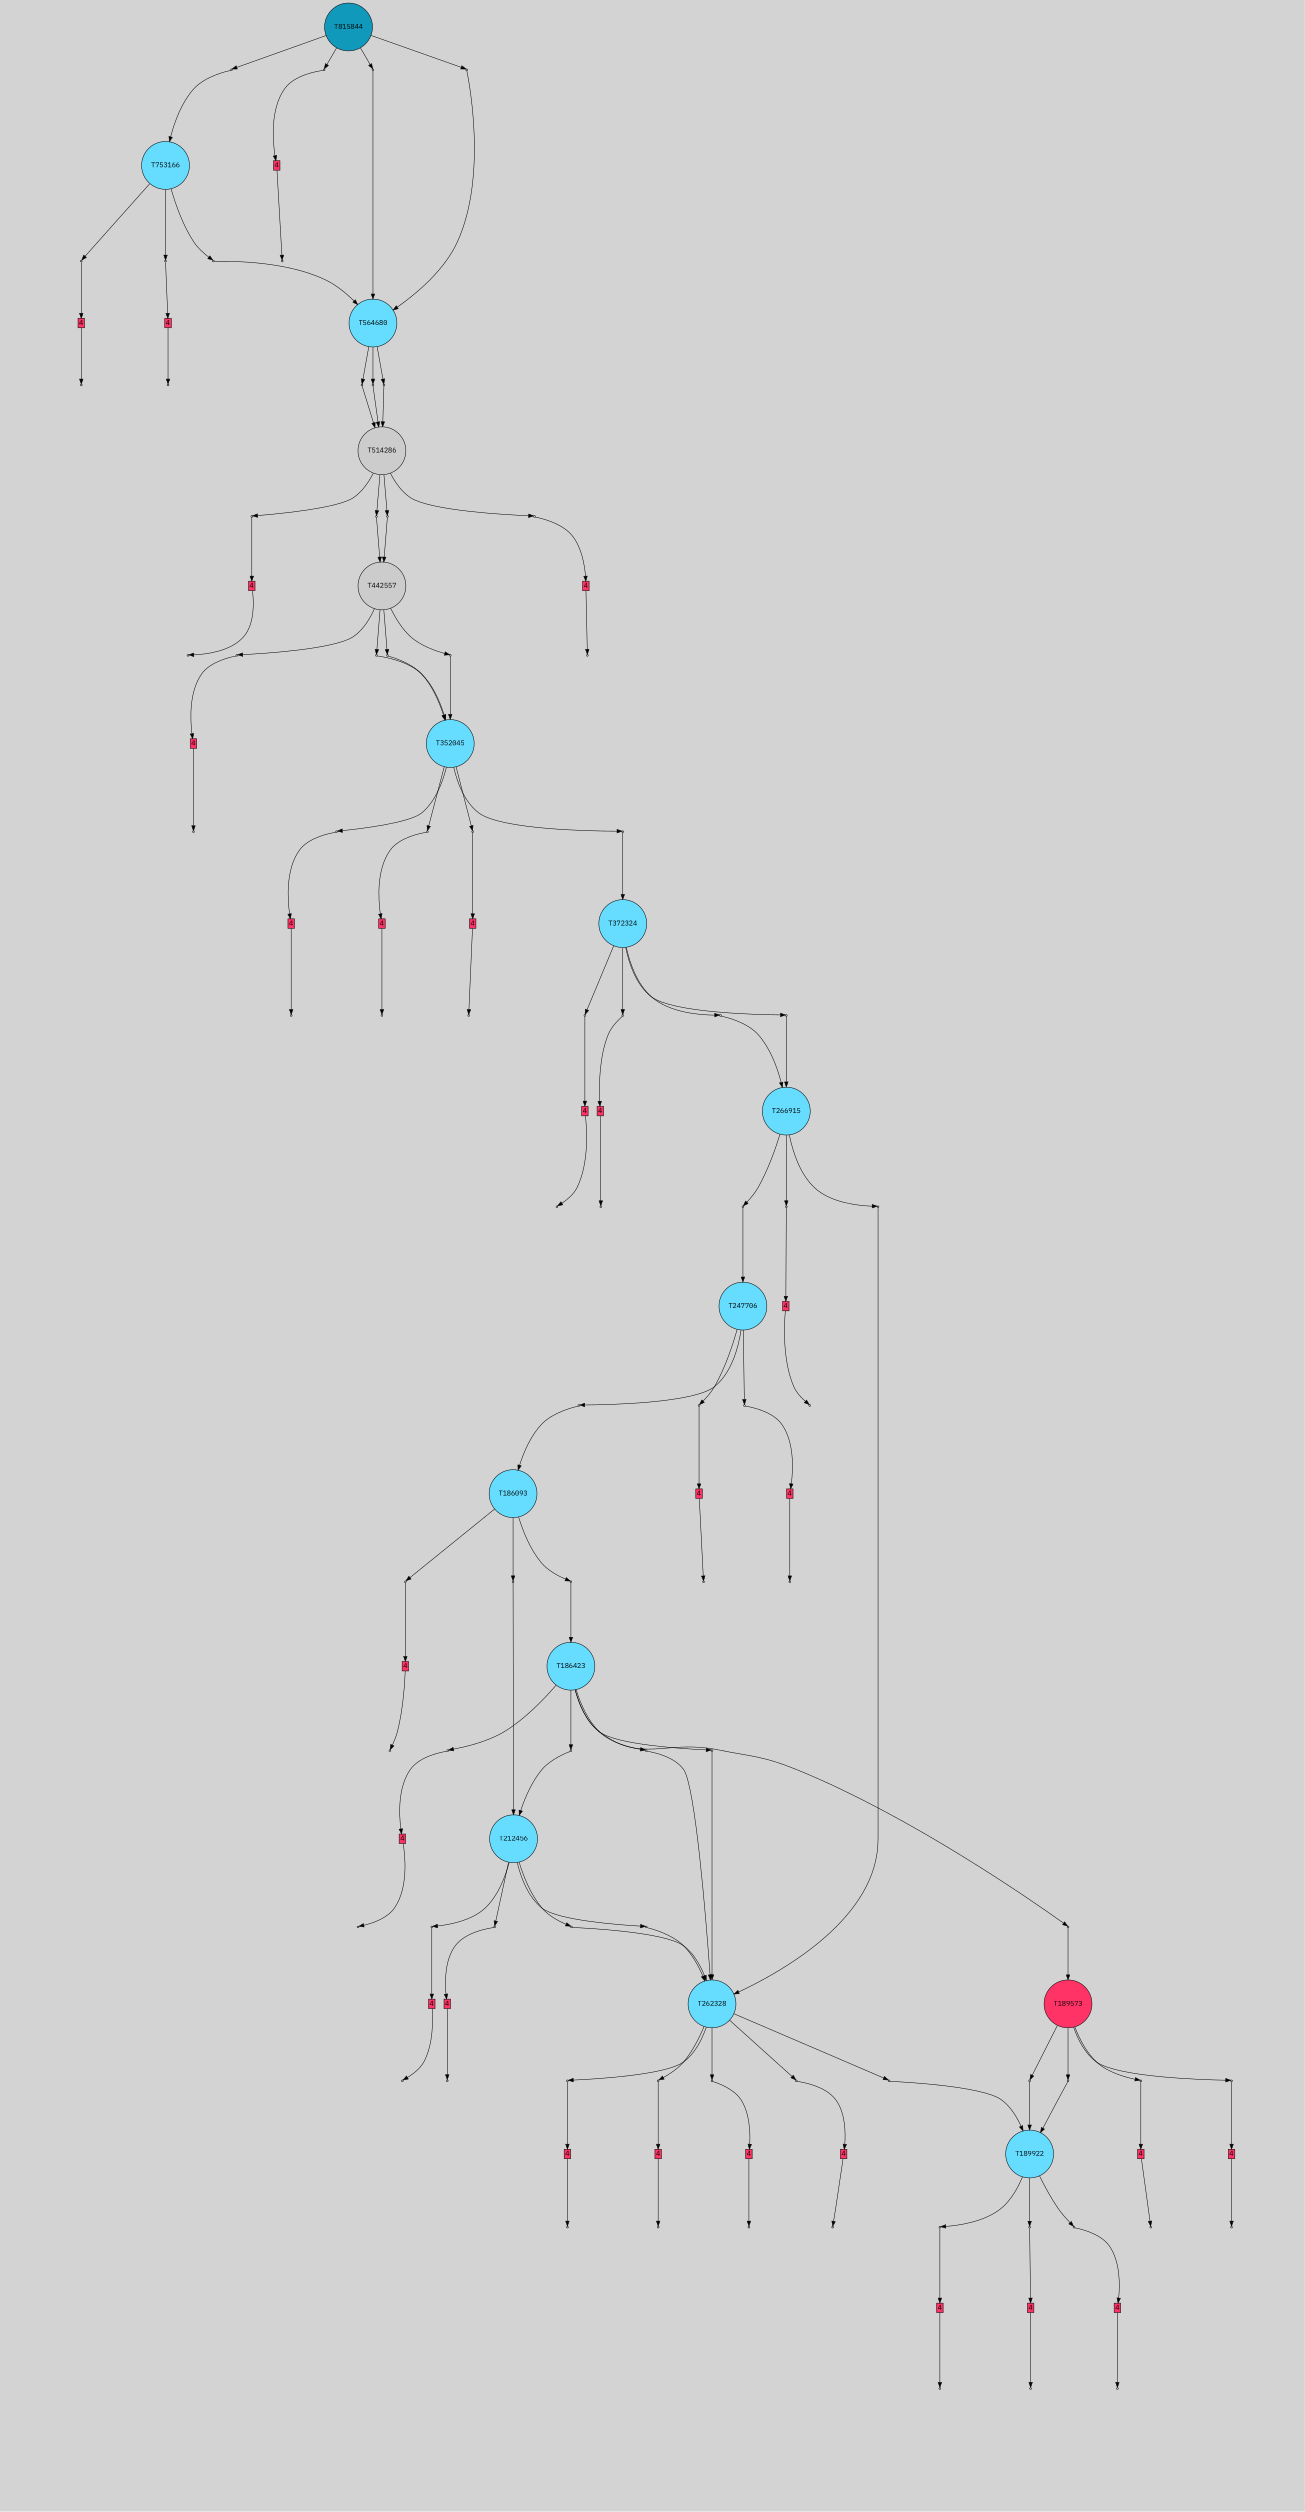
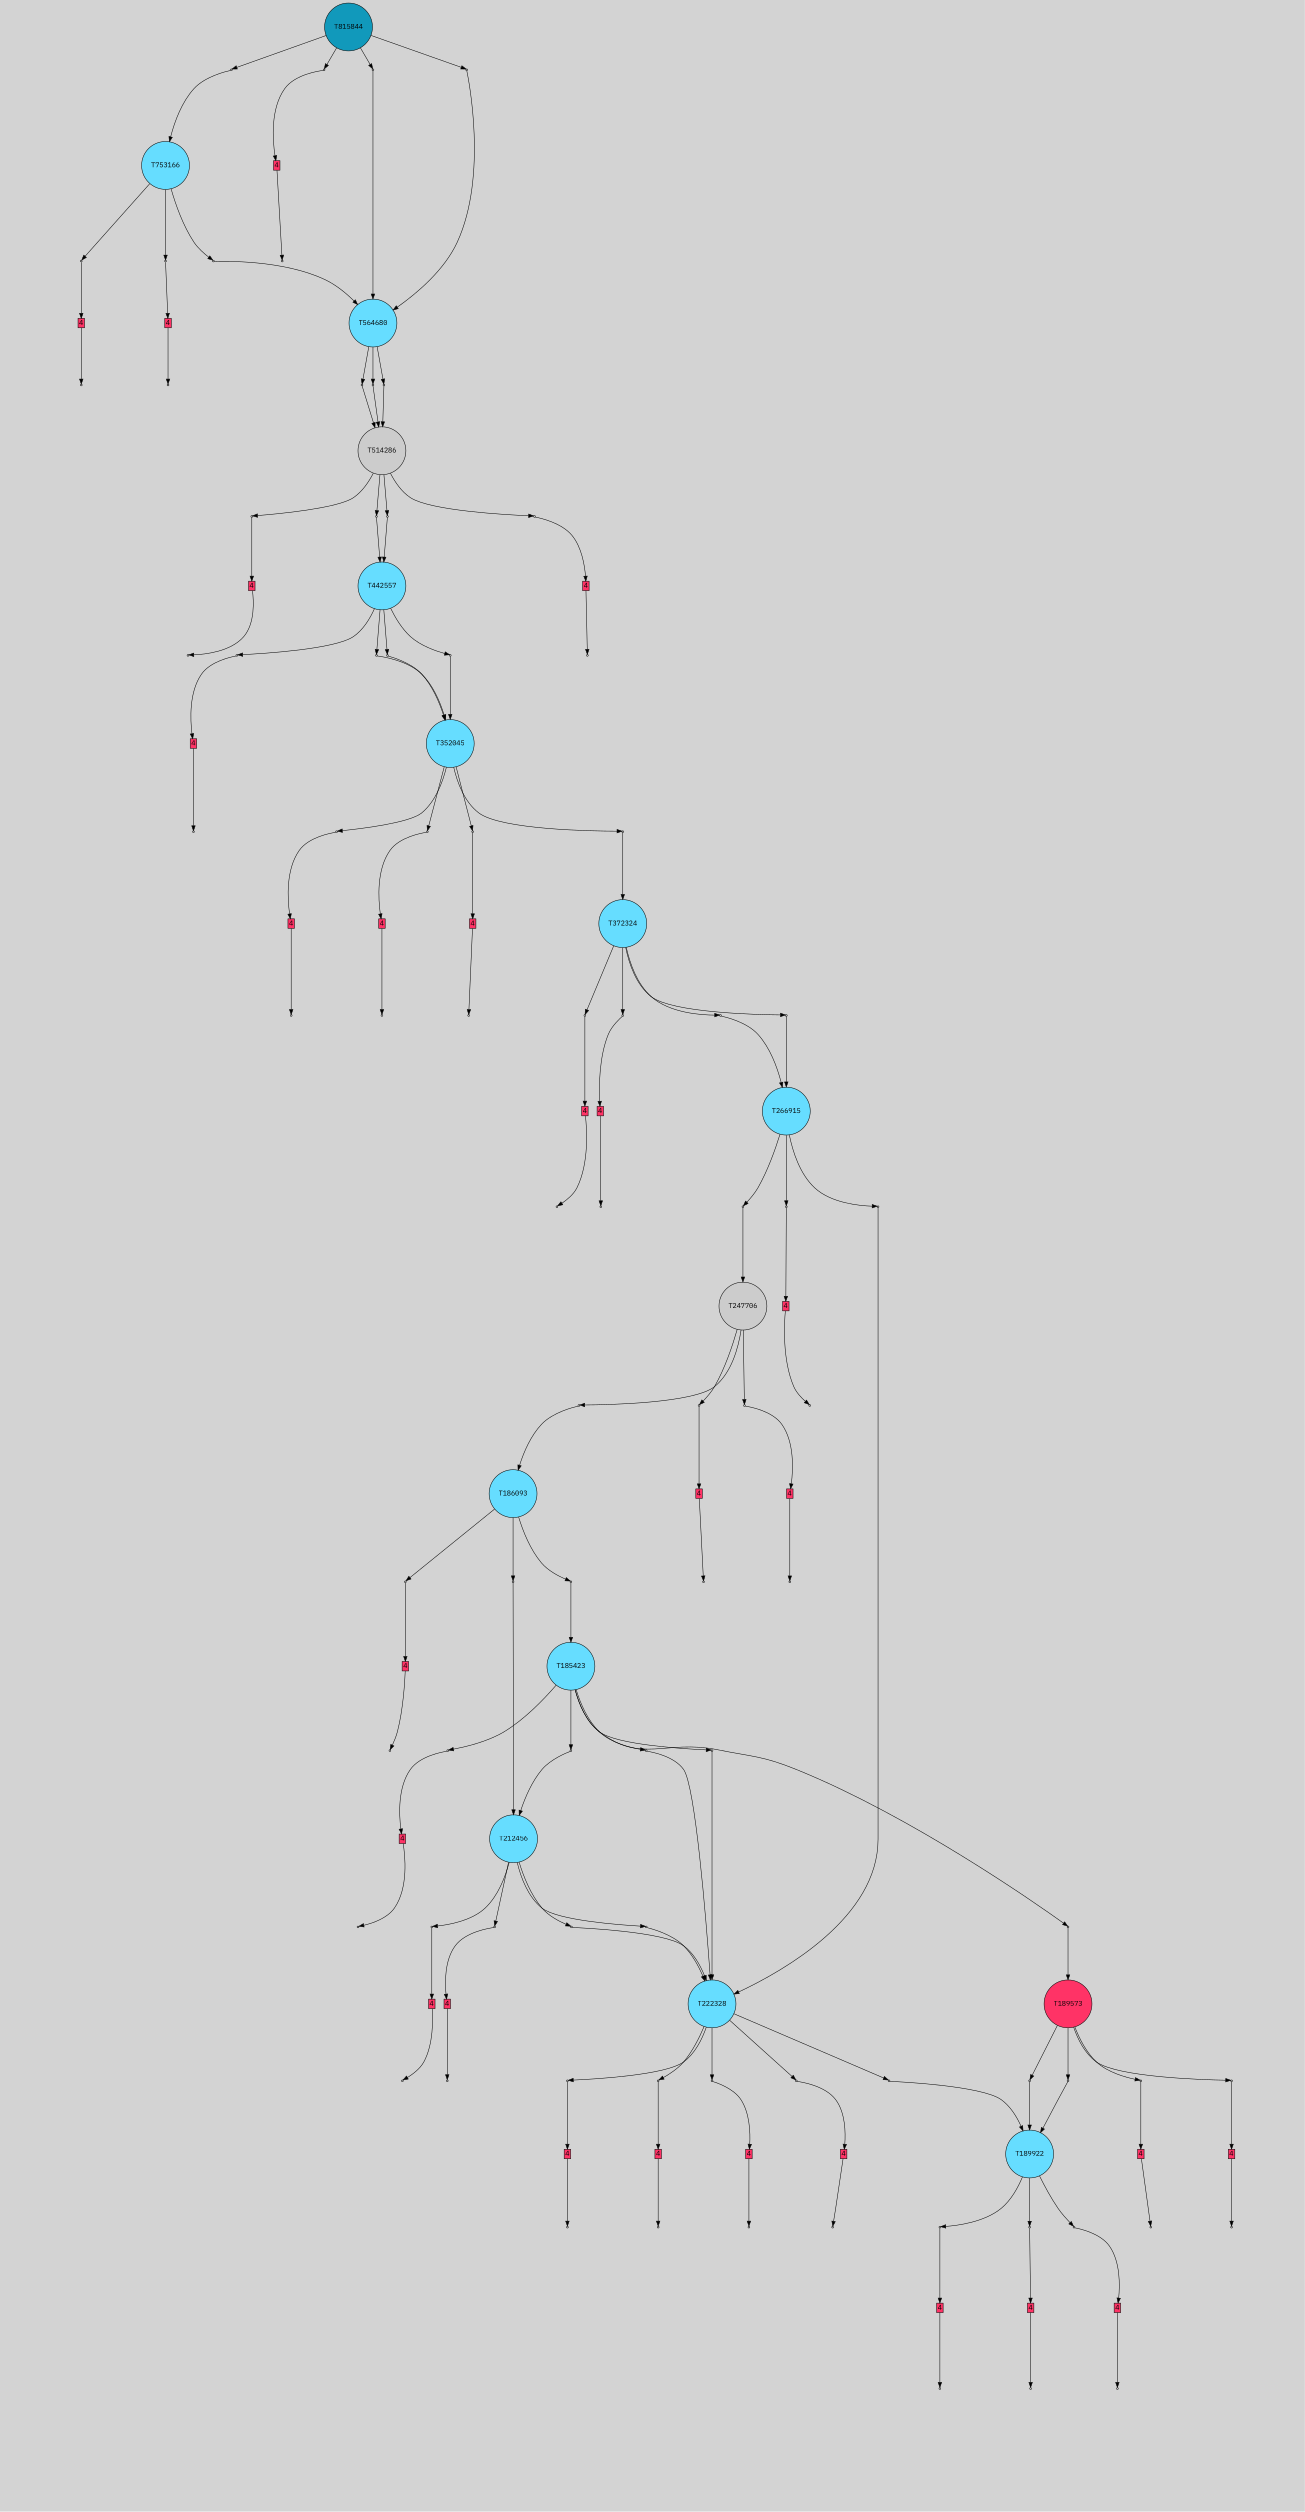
(382, 586) -> (382, 586)
(743, 1306) -> (743, 1306)
(571, 1666) -> (571, 1666)
(712, 2004) -> (712, 2004)
